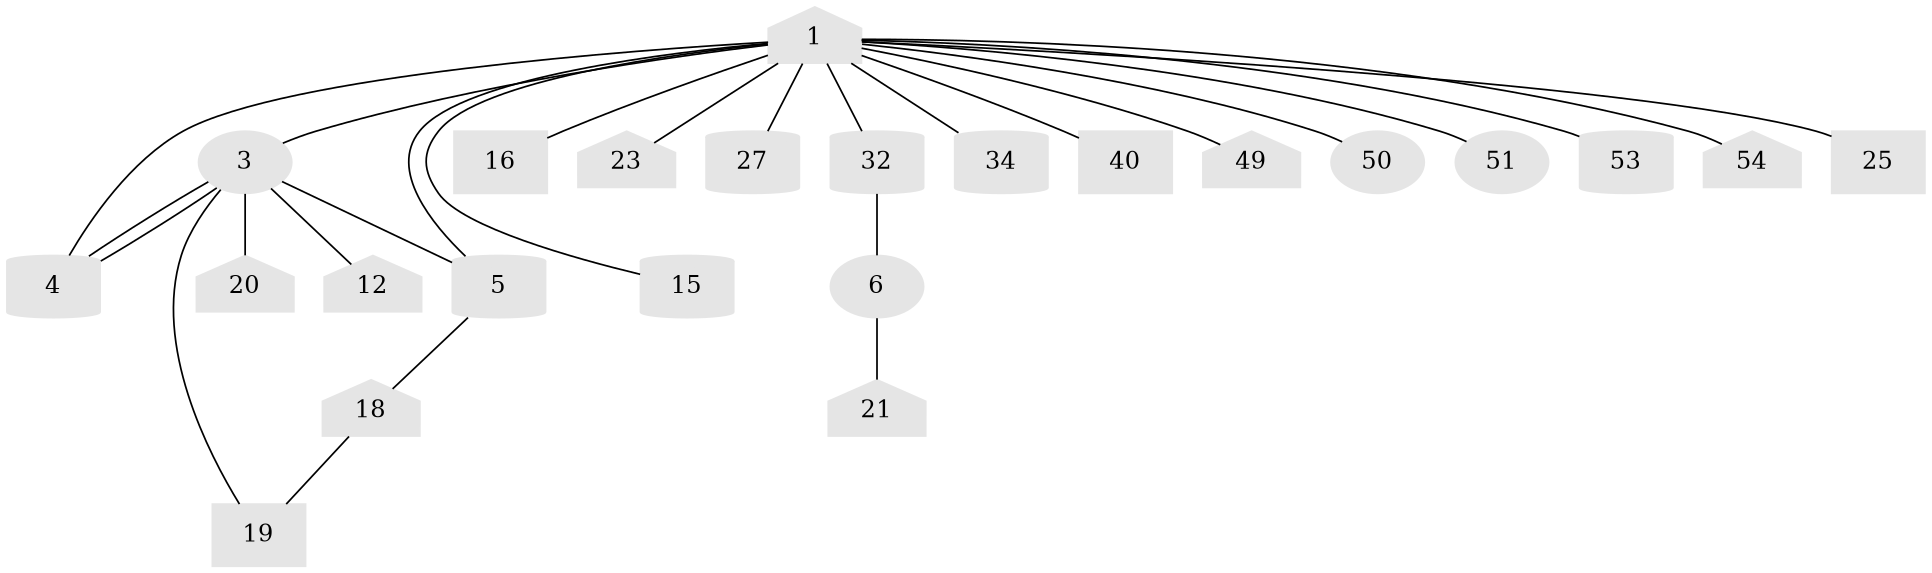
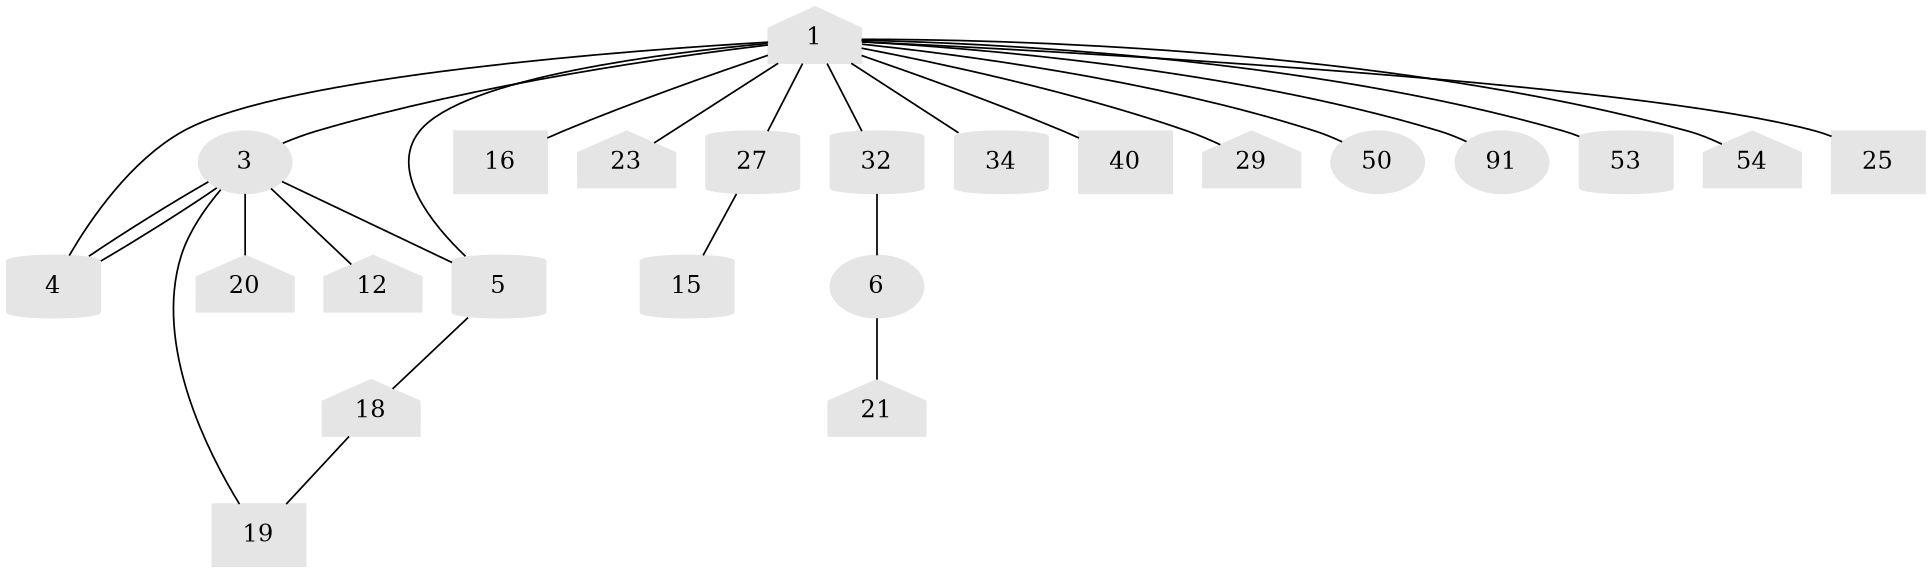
(448, 123) -> (720, 225)
(1252, 162) -> (1252, 162)
(1502, 162) -> (1502, 162)
